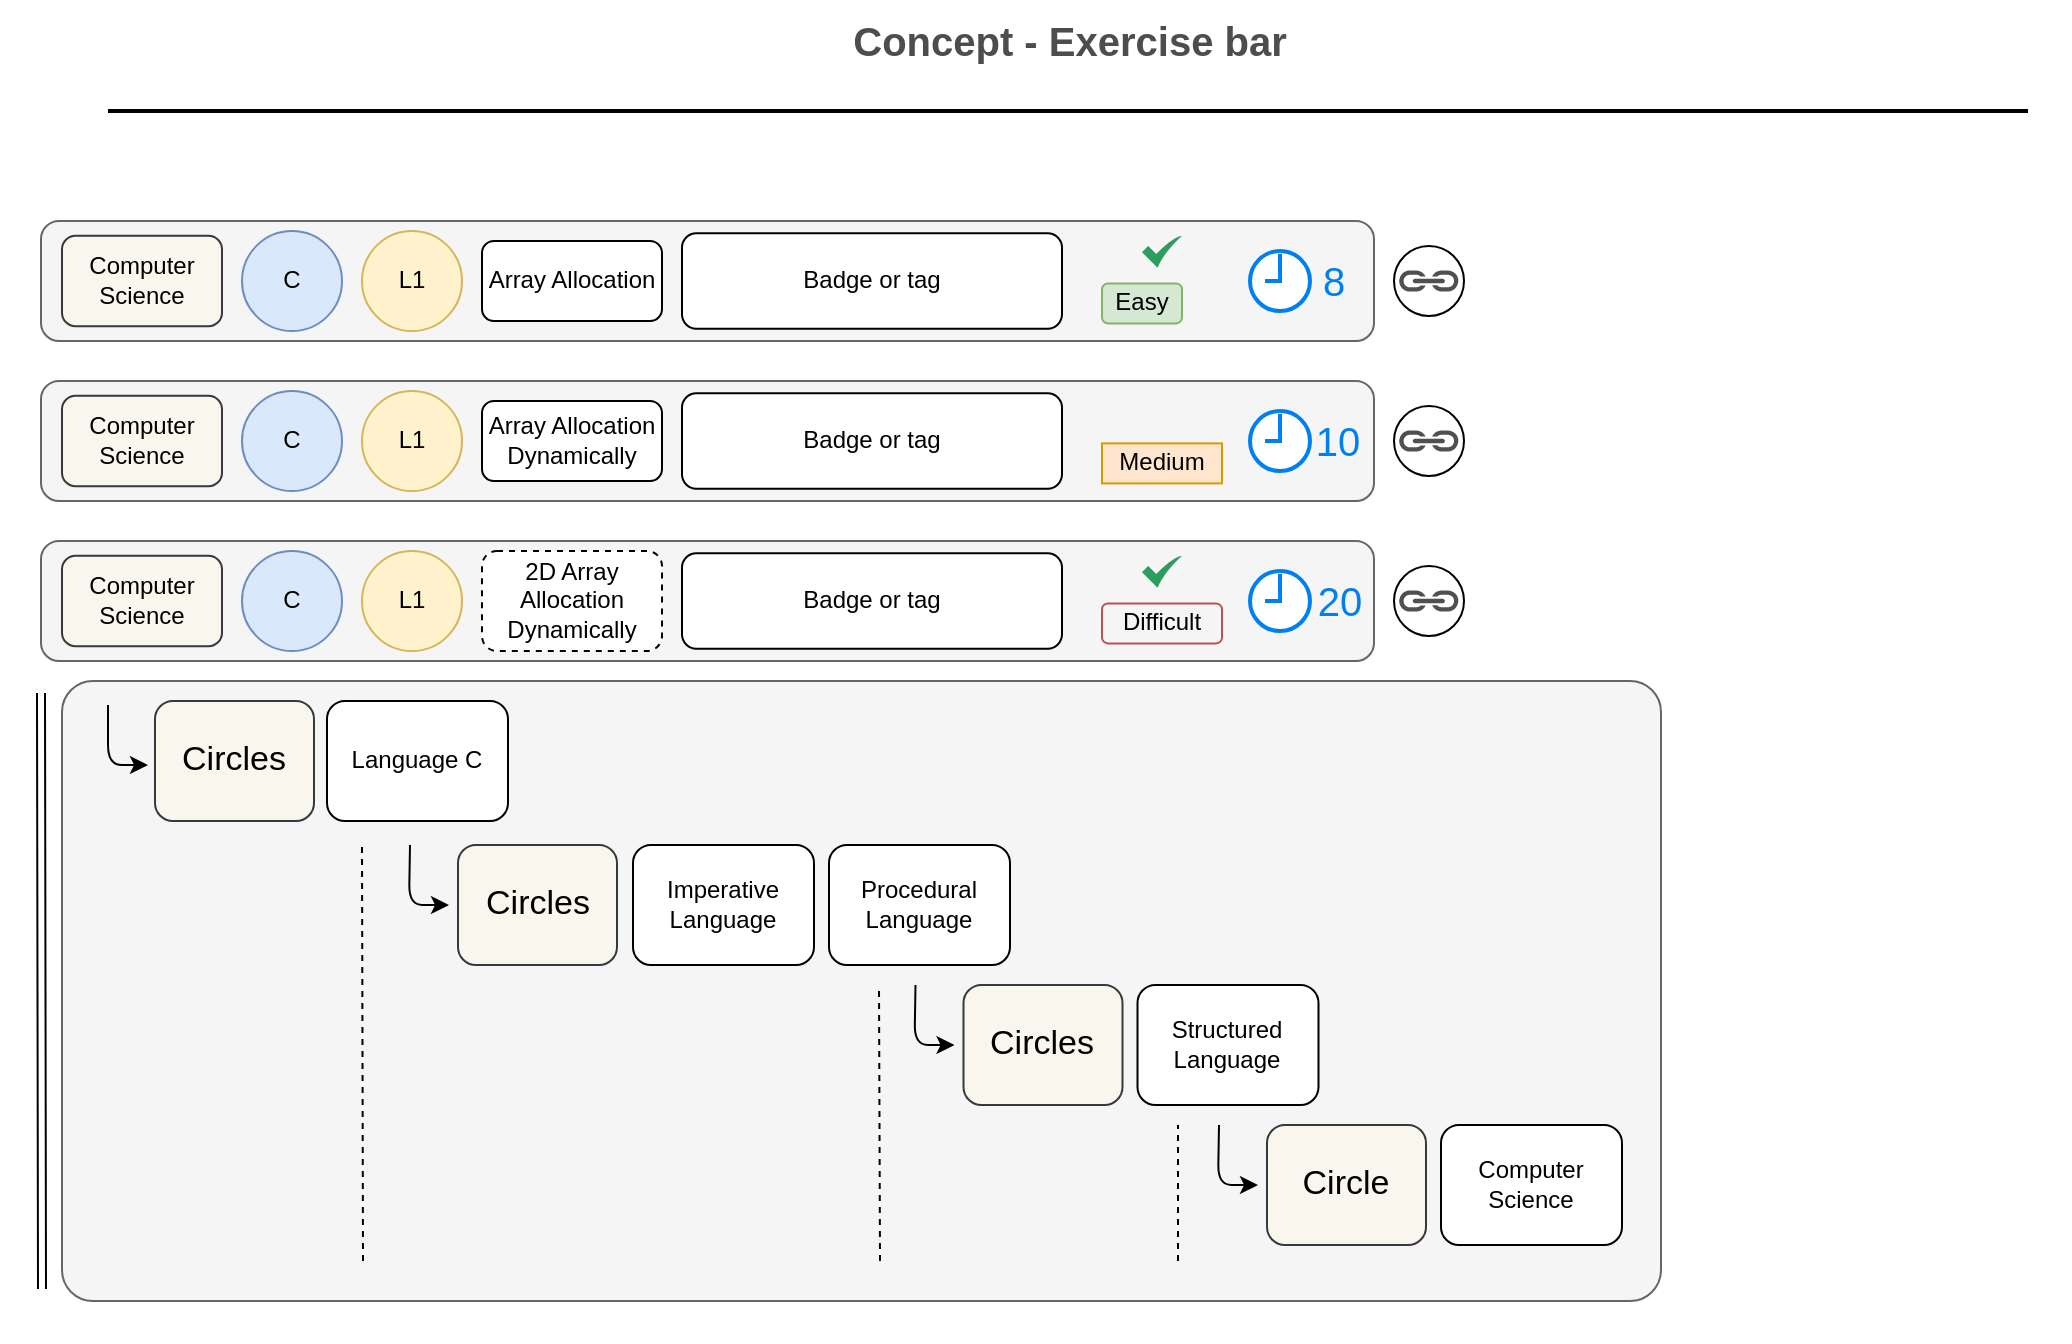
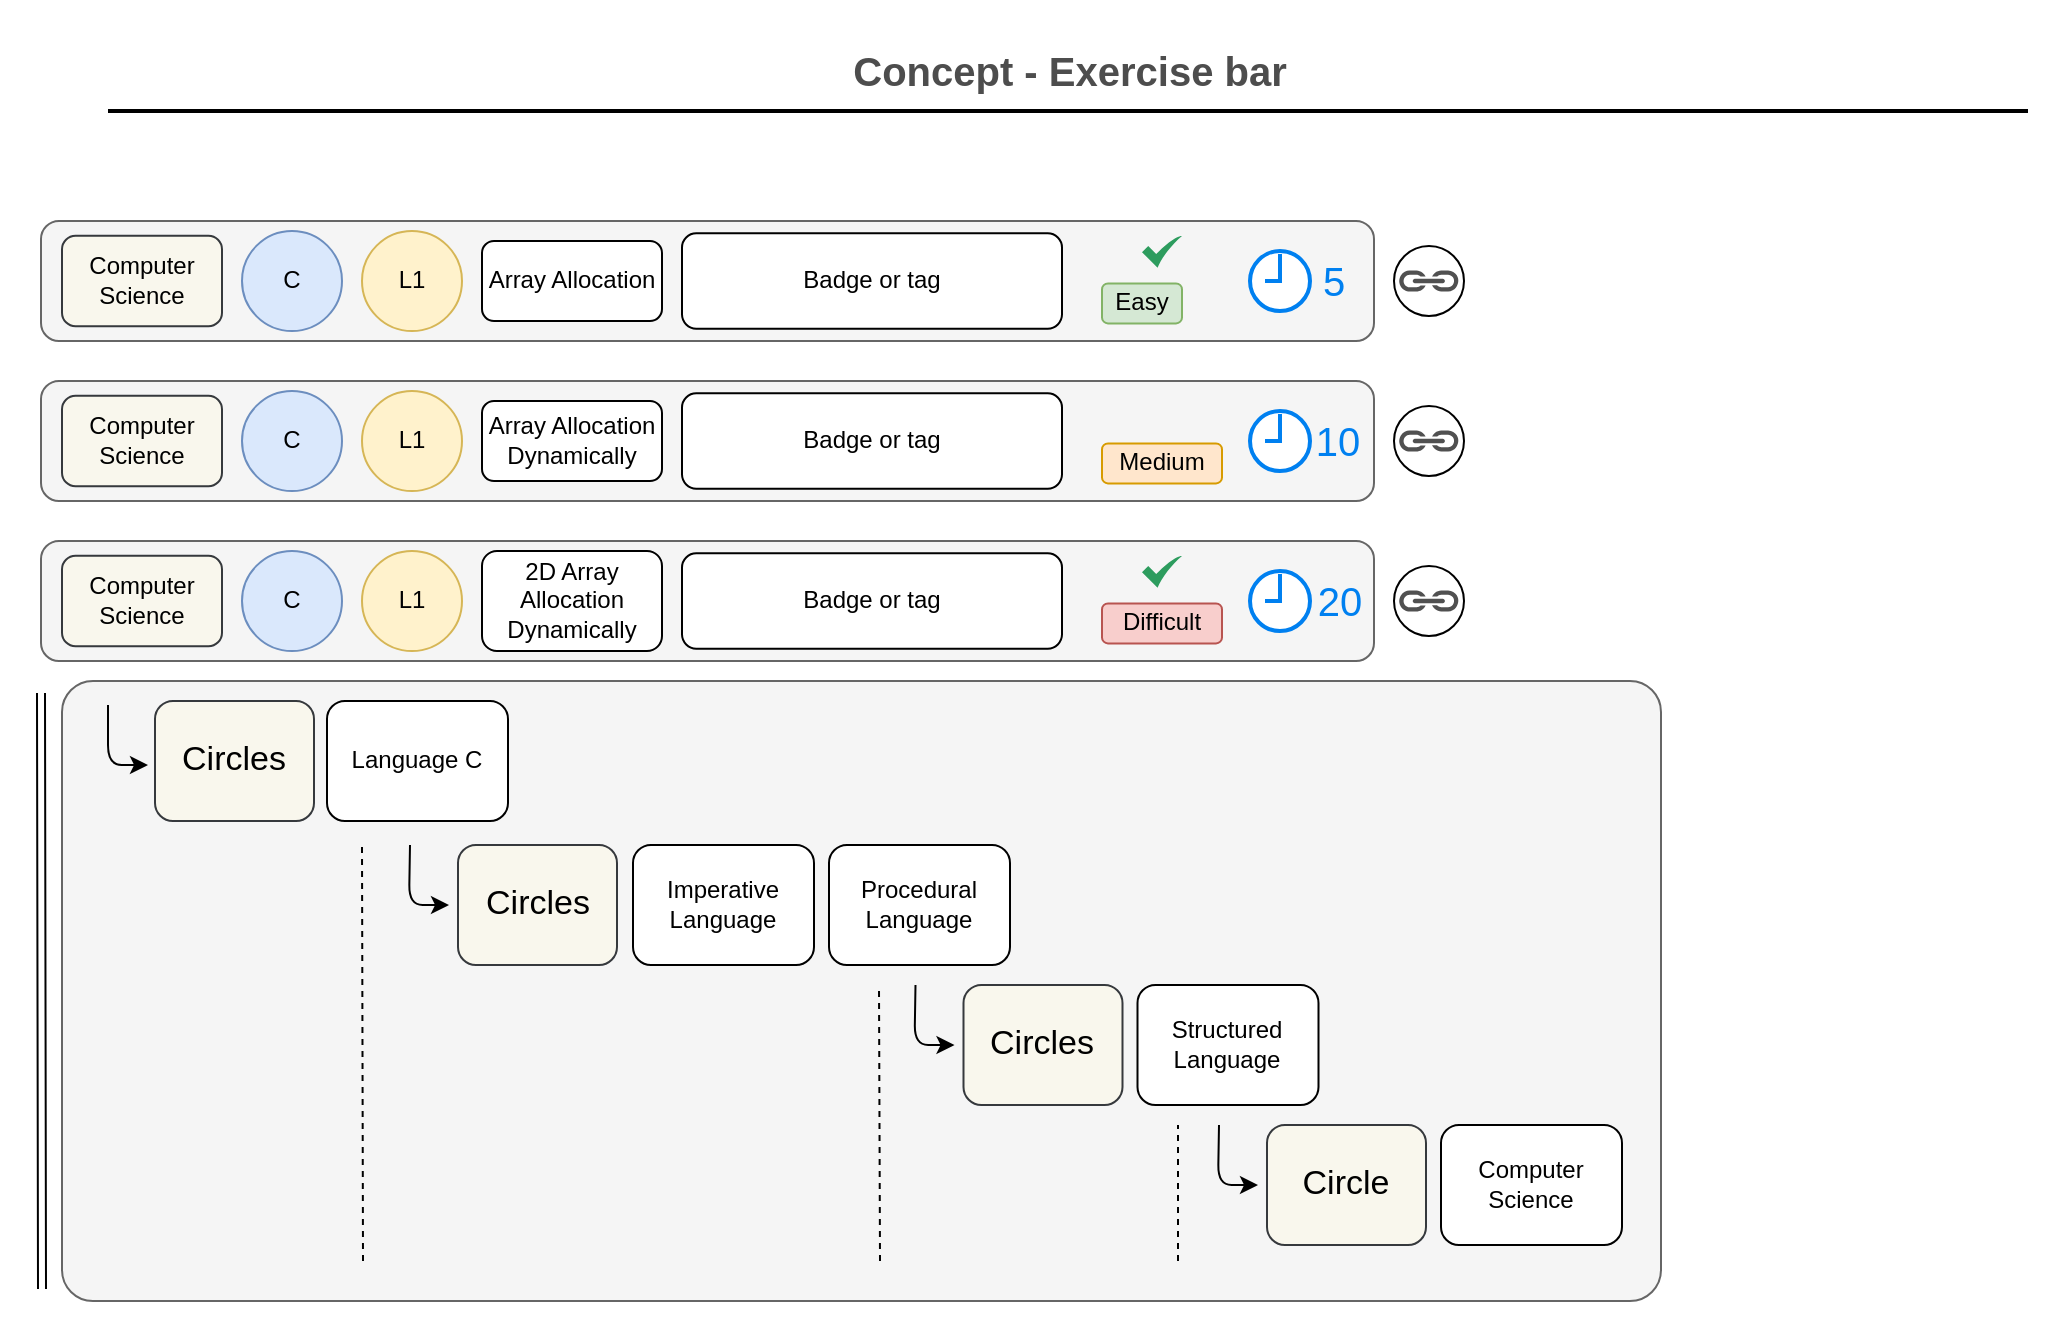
(1070, 41) -> (1070, 71)
(1335, 281) -> (1335, 281)
(1162, 463) -> (1162, 463)
(572, 601) -> (572, 601)
(1162, 623) -> (1162, 623)
